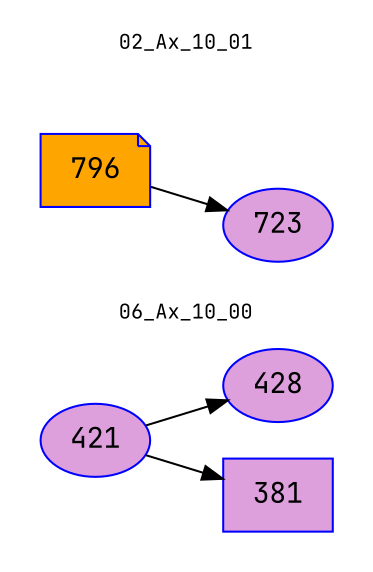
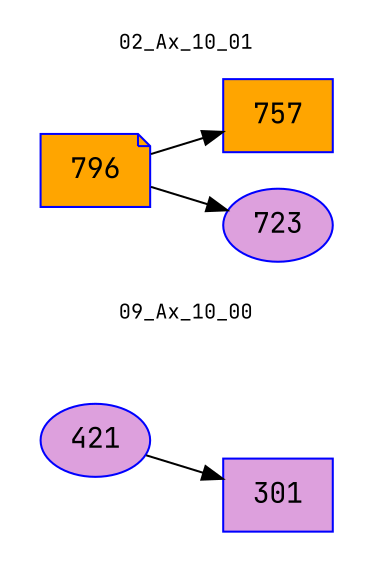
none -> (278, 116)
(187, 314) -> (187, 314)
(278, 386) -> none
(278, 495) -> (278, 495)
